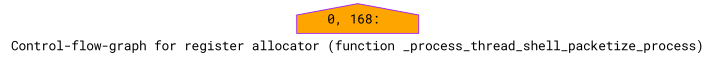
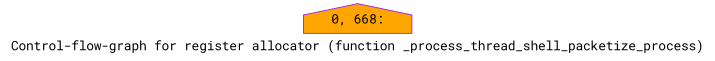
(358, 20) -> (358, 20)
